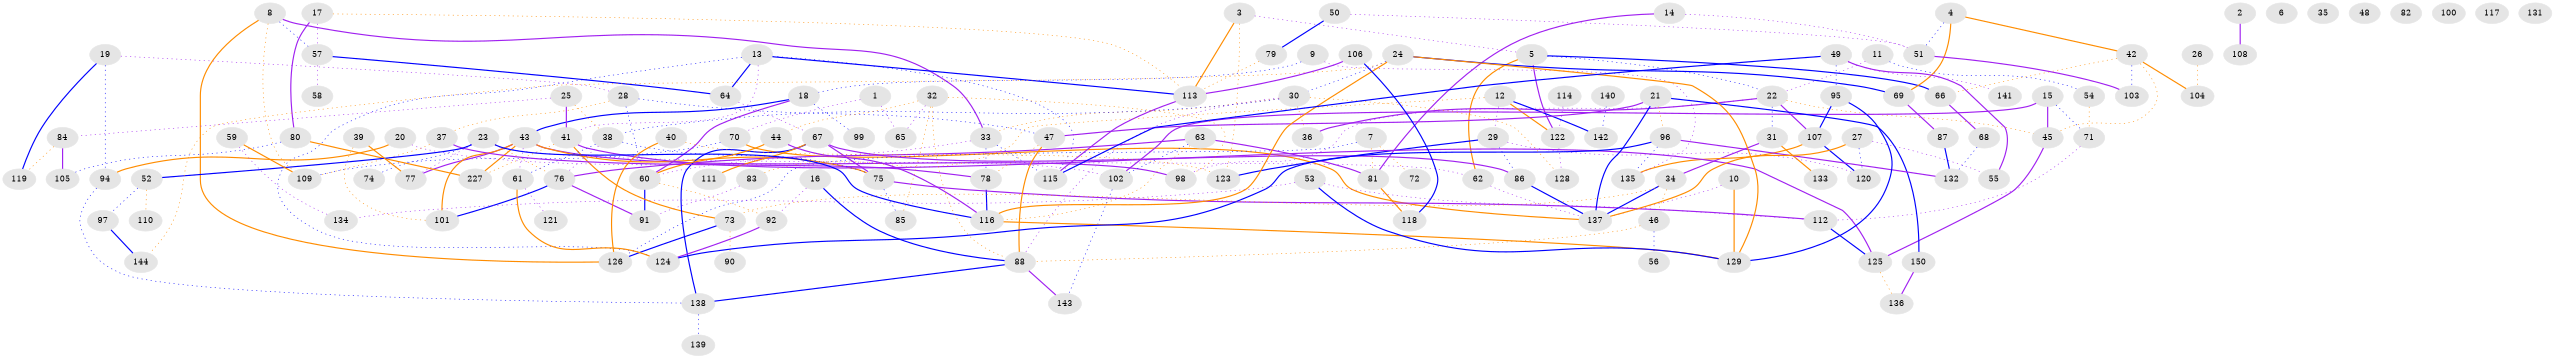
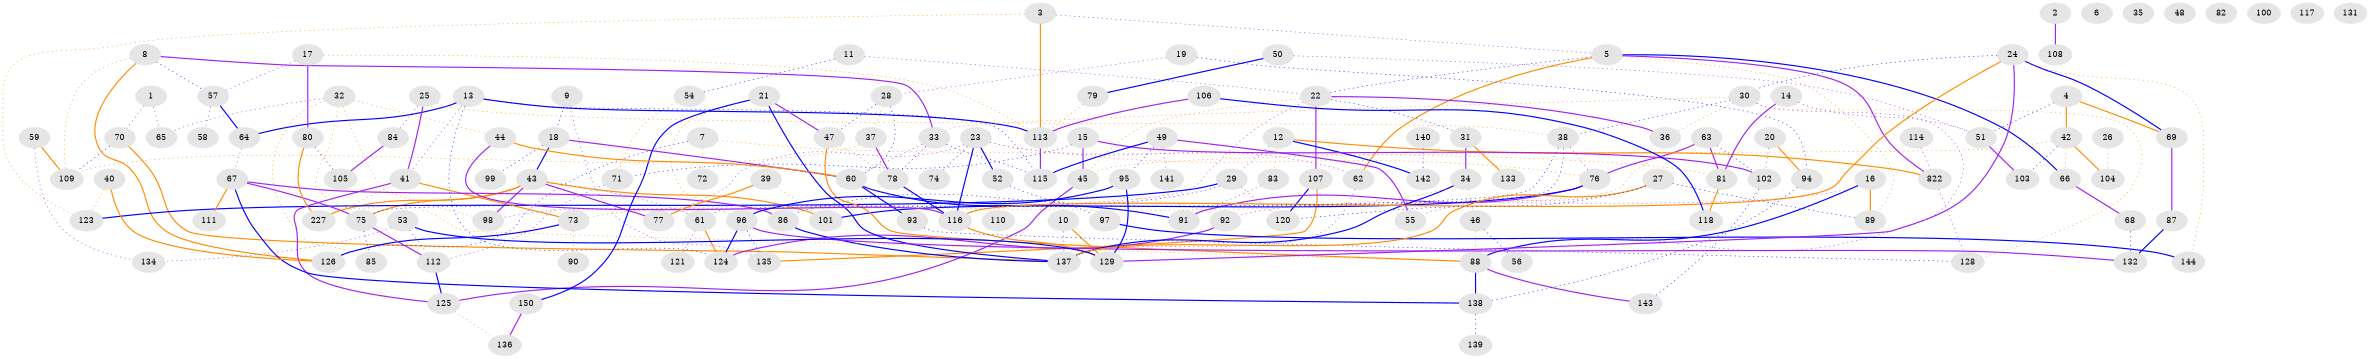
(1685, 85) -> (1622, 244)
(1824, 121) -> (852, 197)
(1558, 138) -> (1935, 179)
(19, 179) -> none
none -> (912, 221)
none -> (1870, 221)
